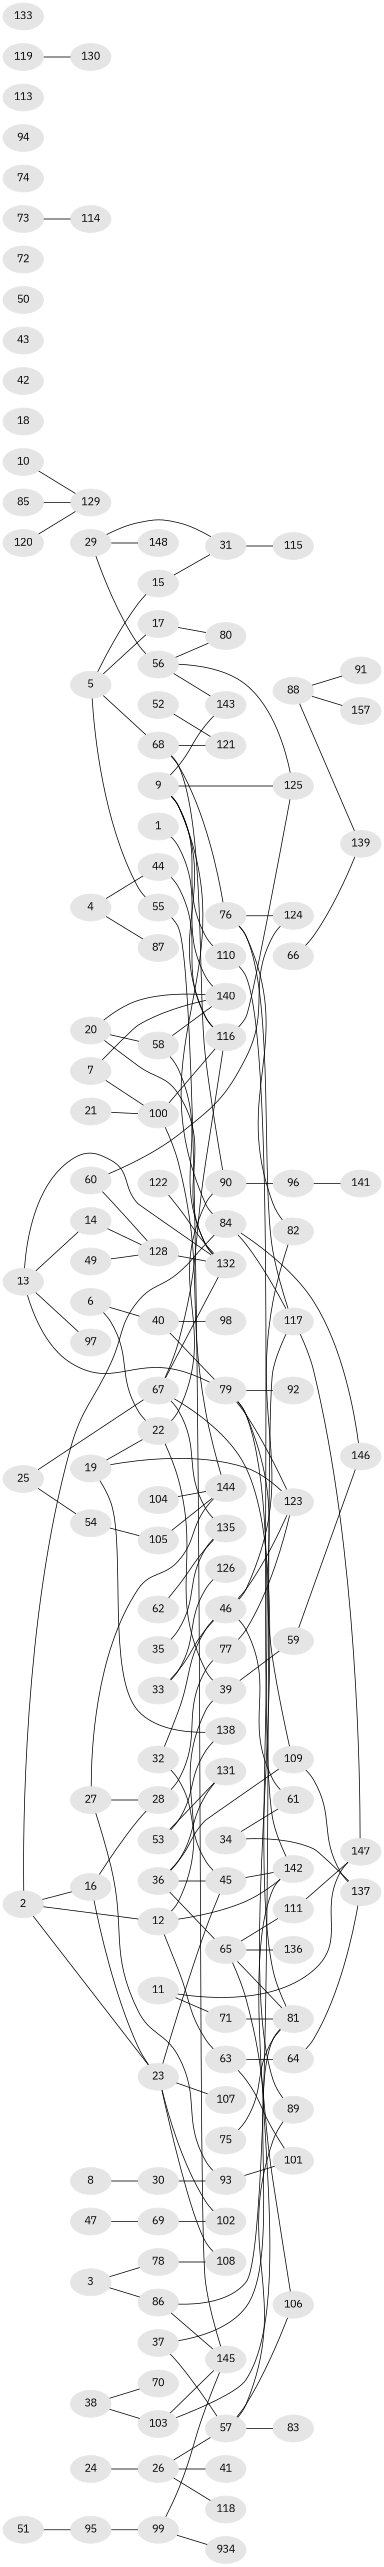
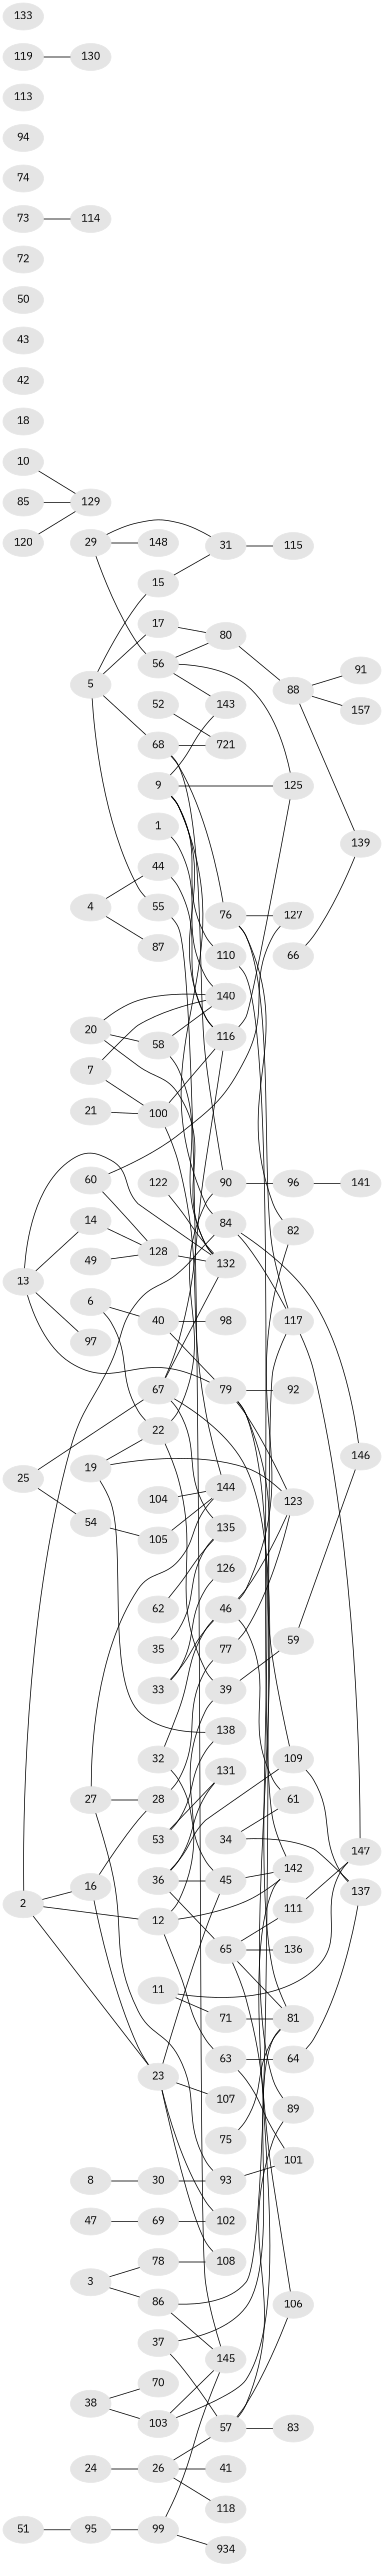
none -> (259, 663)
(226, 746) -> (226, 746)
(293, 916) -> (293, 916)
